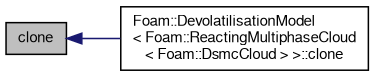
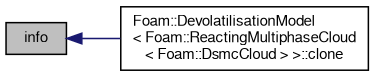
(36, 38) -> (36, 38)
